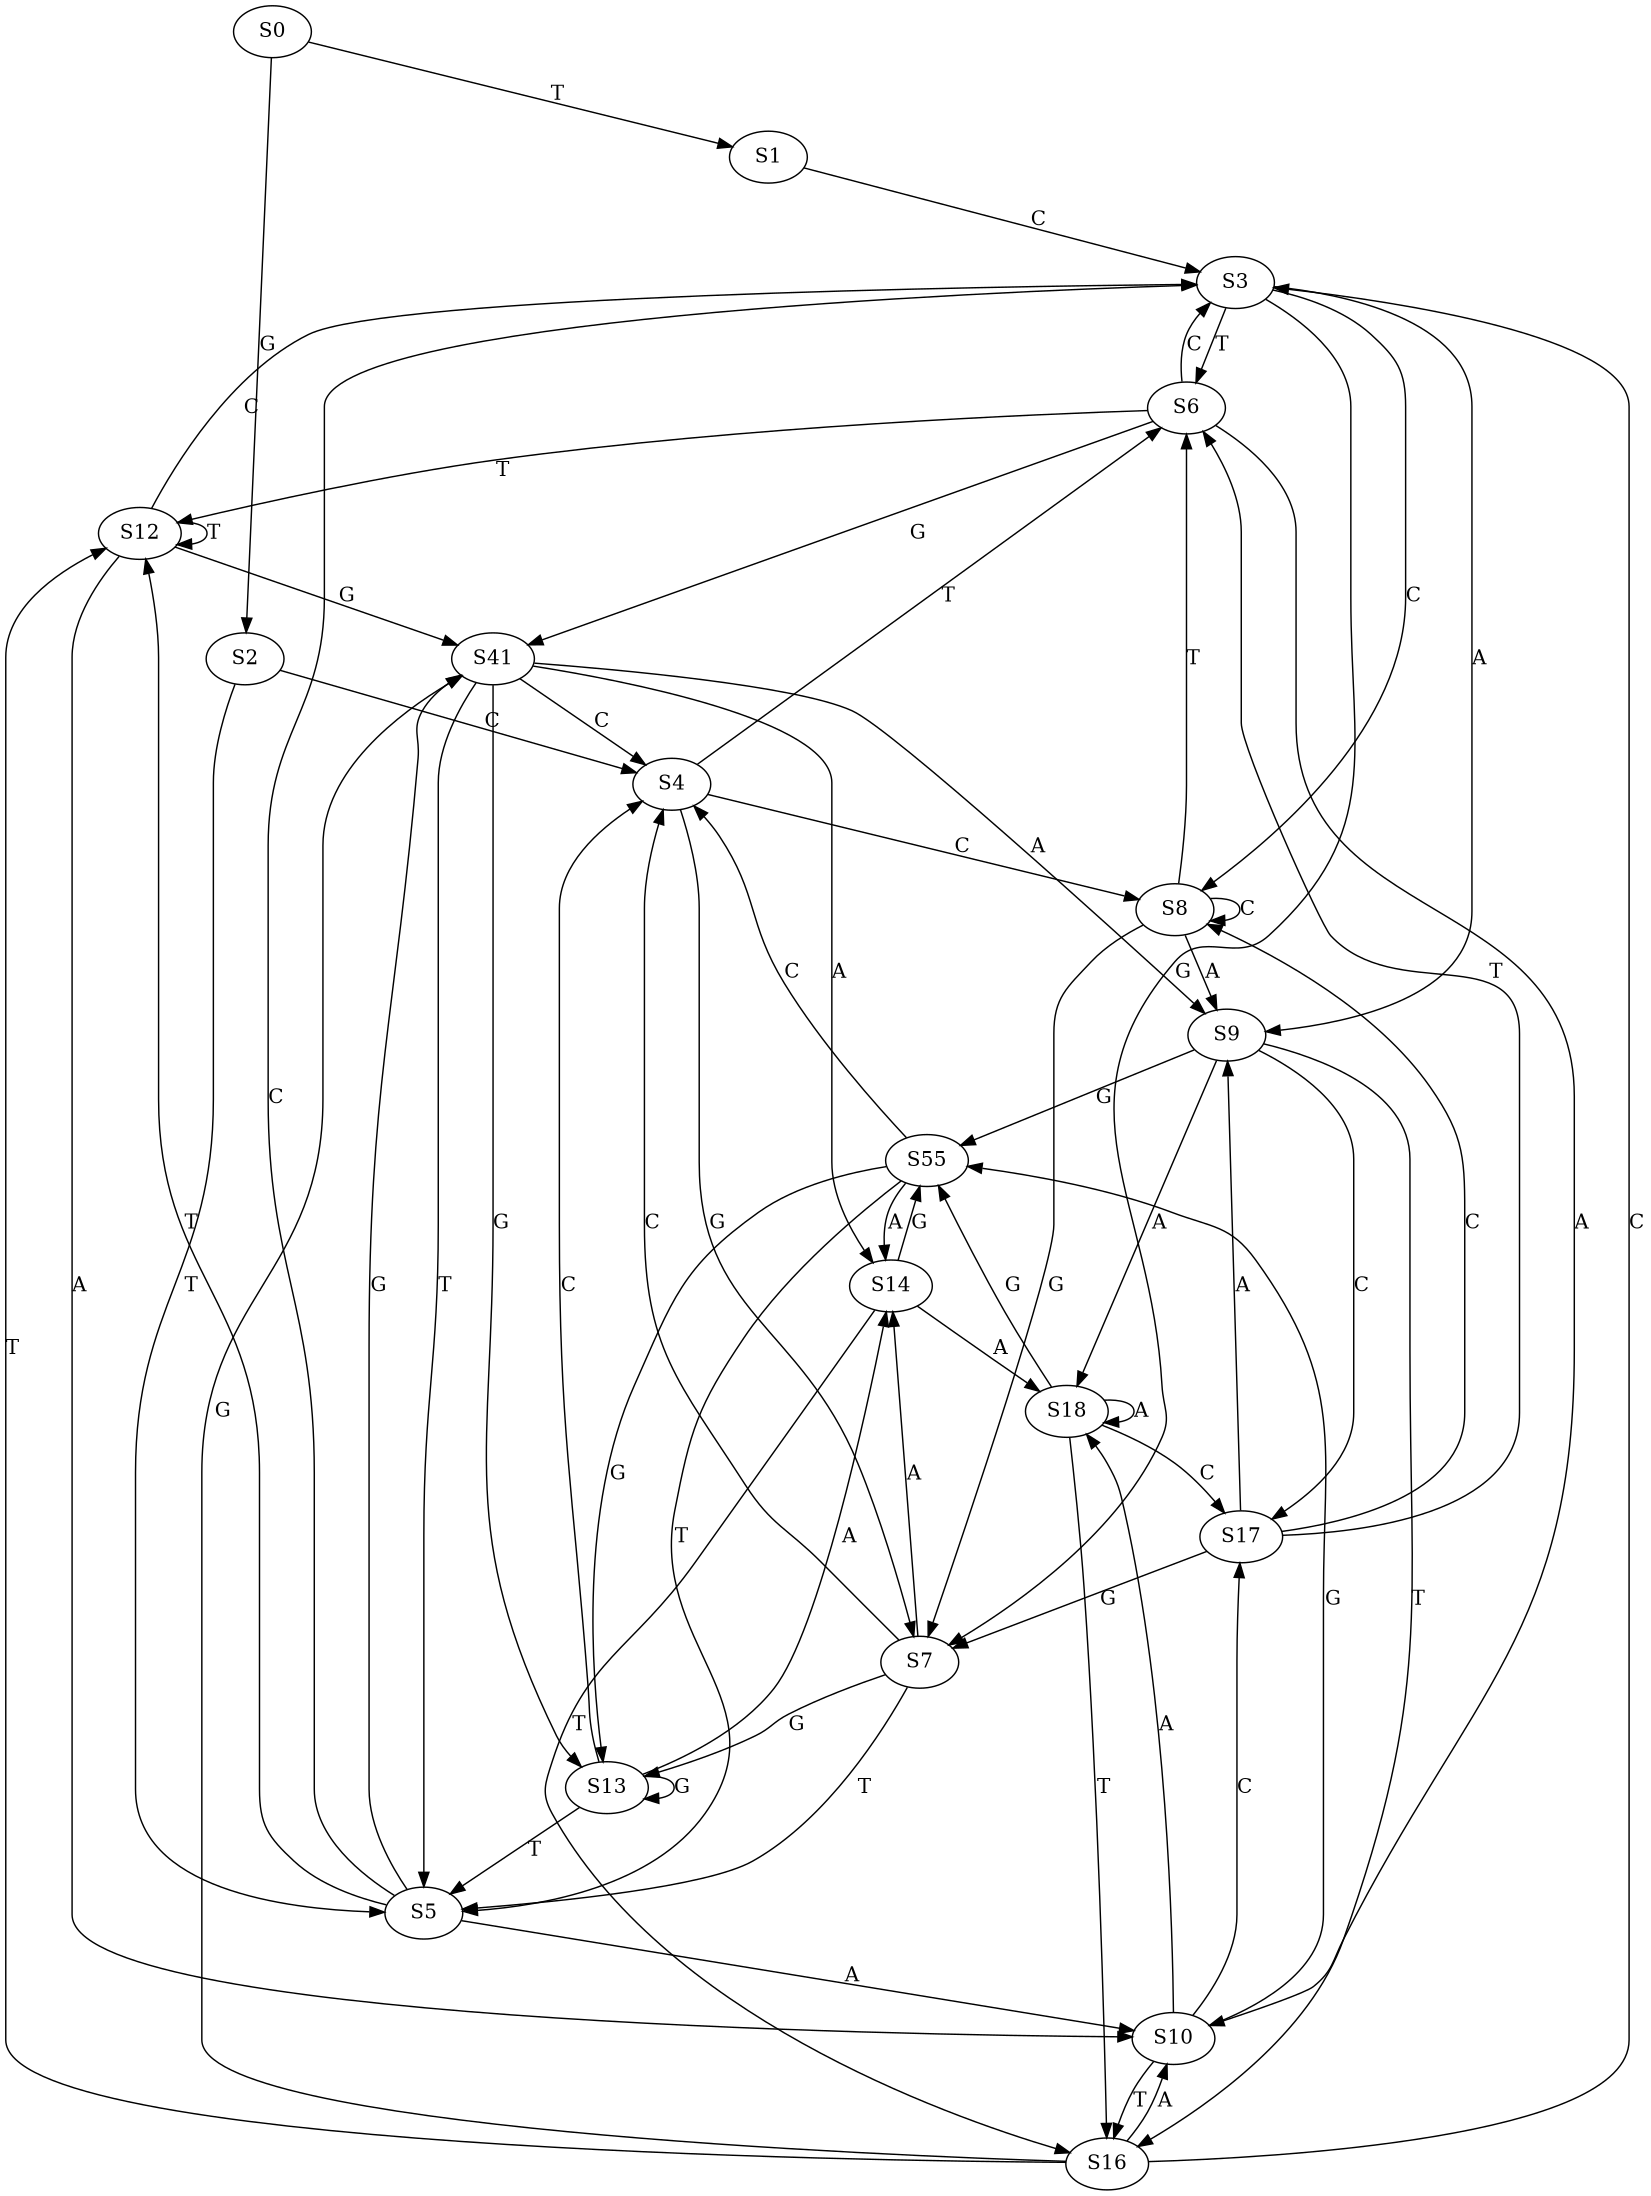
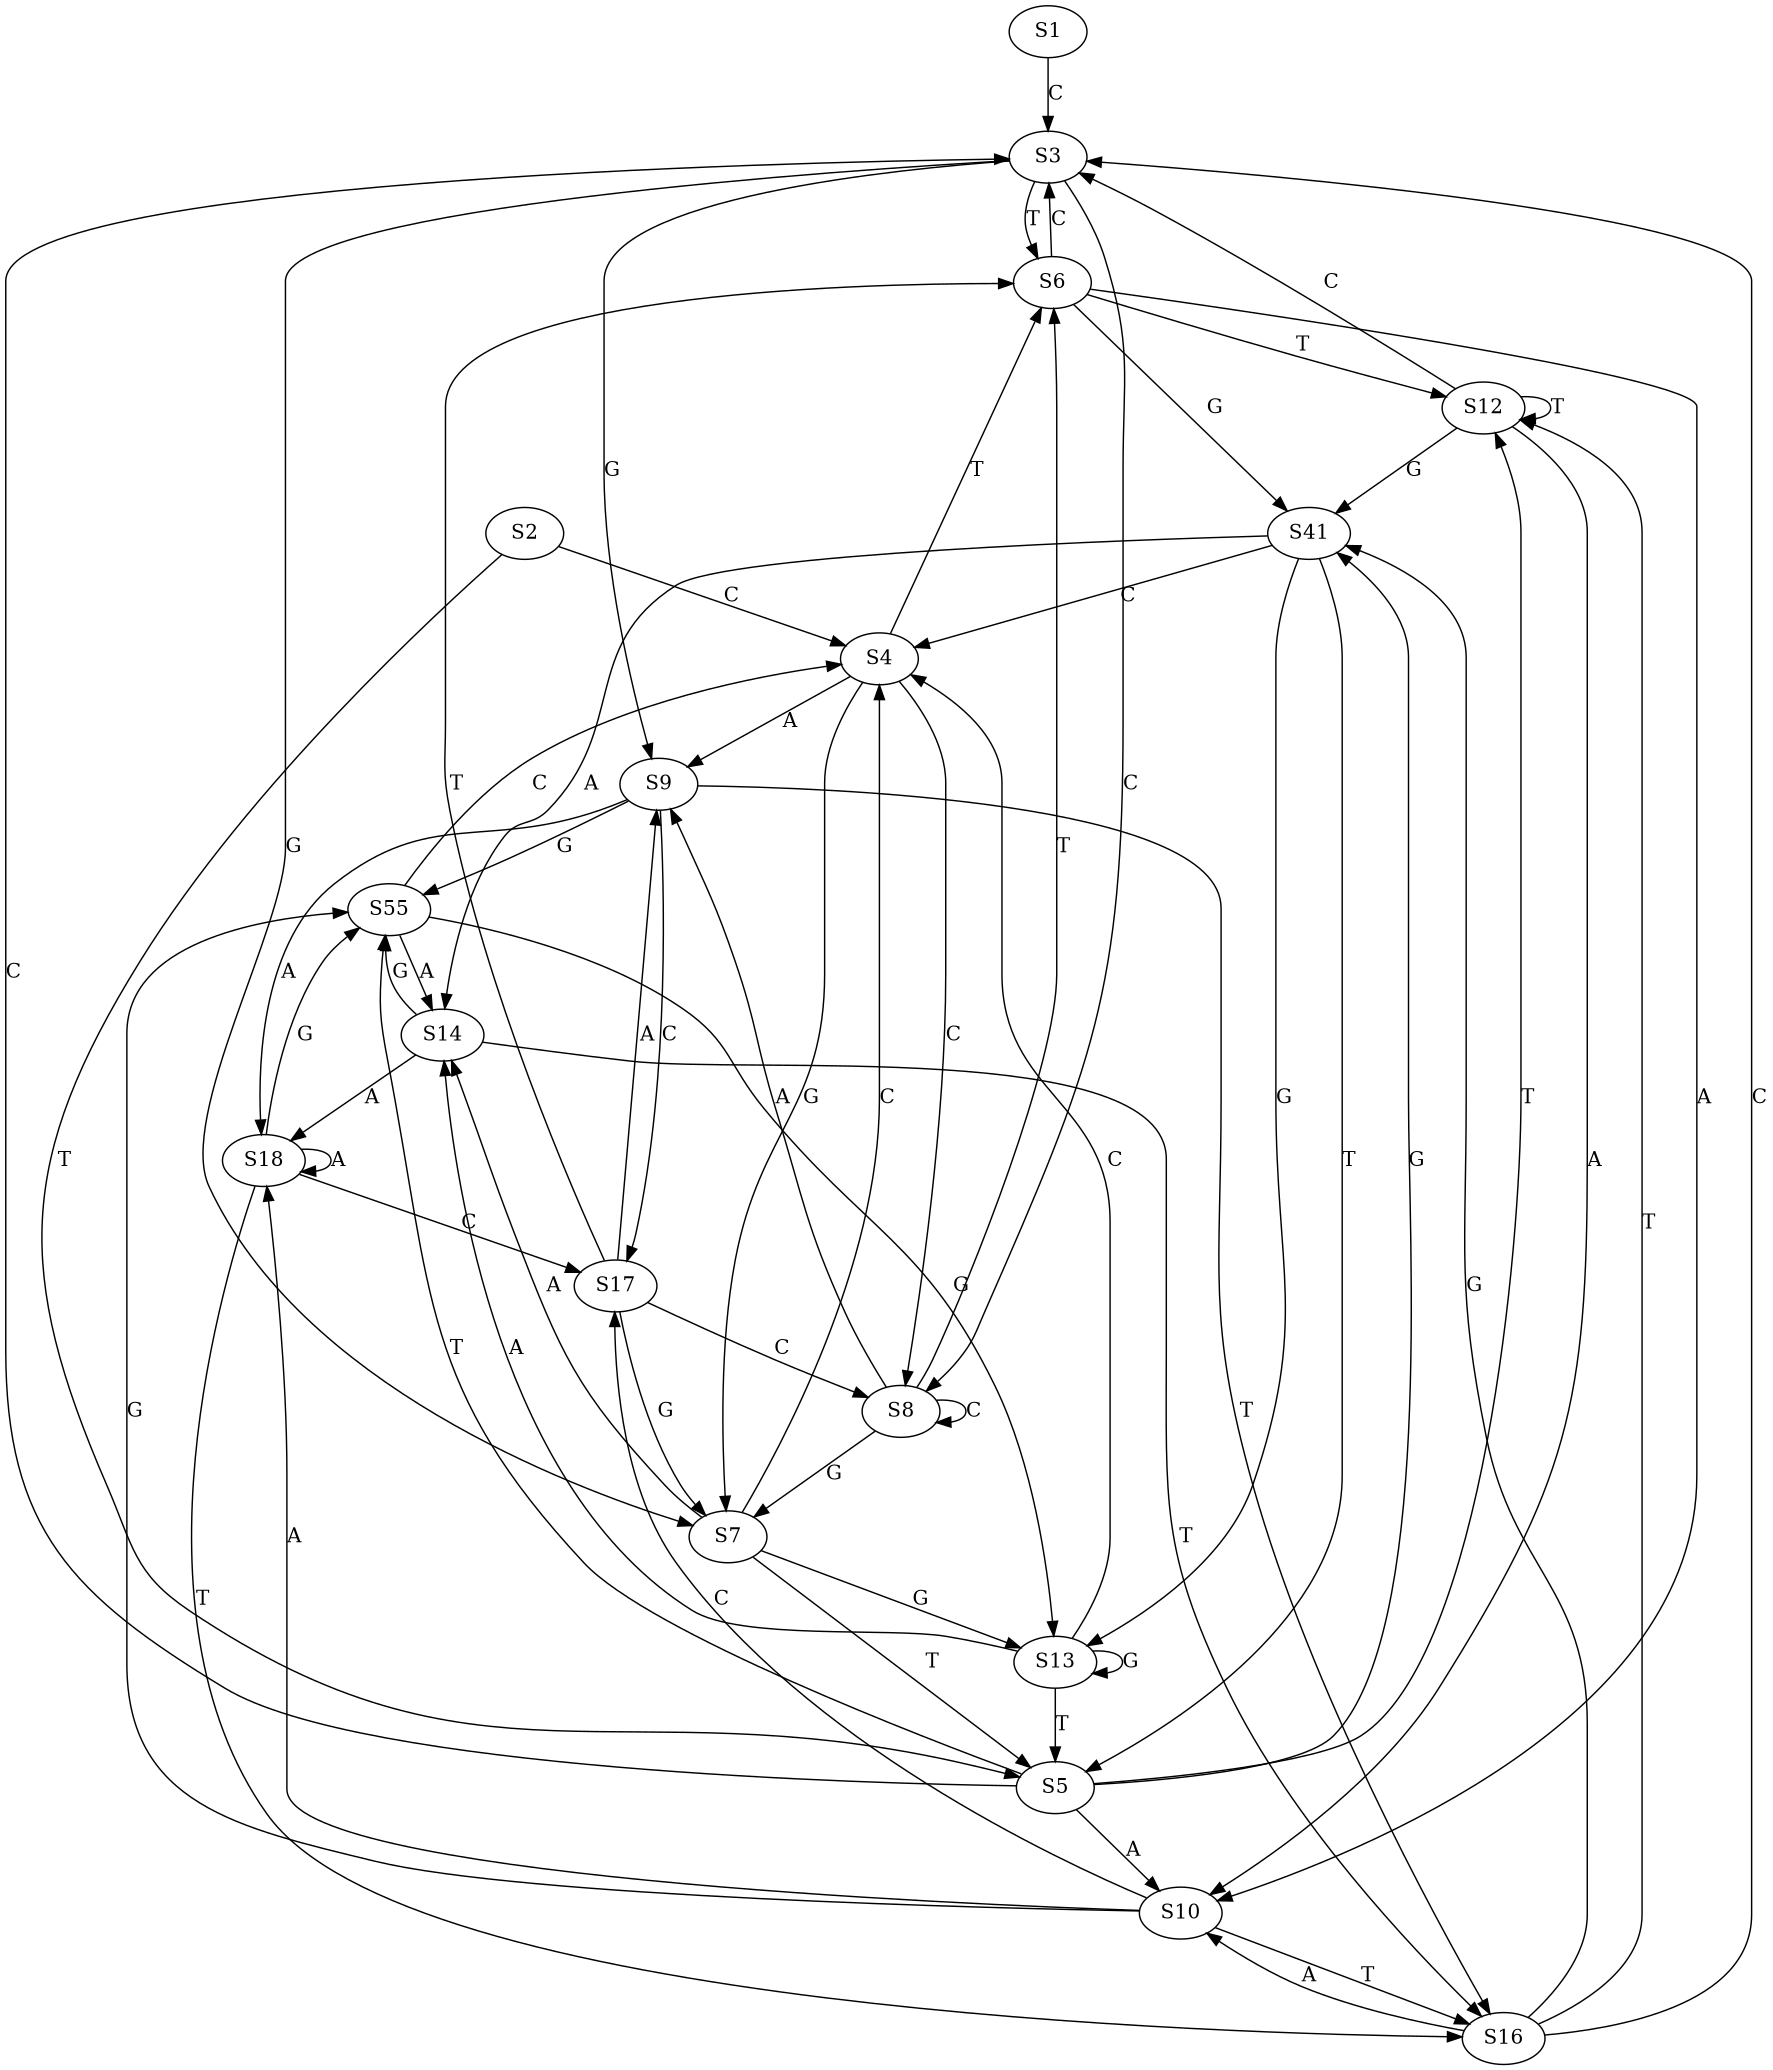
(272, 32) -> none
(1479, 659) -> (613, 471)
(904, 748) -> (776, 718)
(674, 1567) -> (528, 1497)
